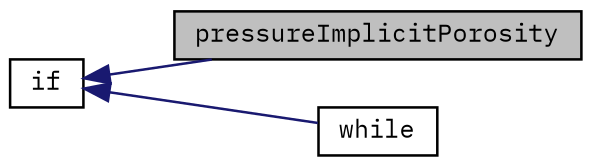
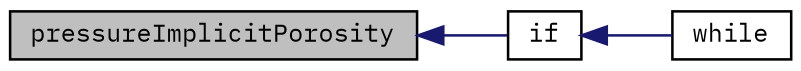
(161, 67) -> (476, 35)
